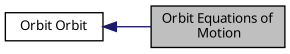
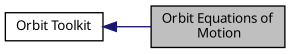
(54, 27) -> (54, 27)
